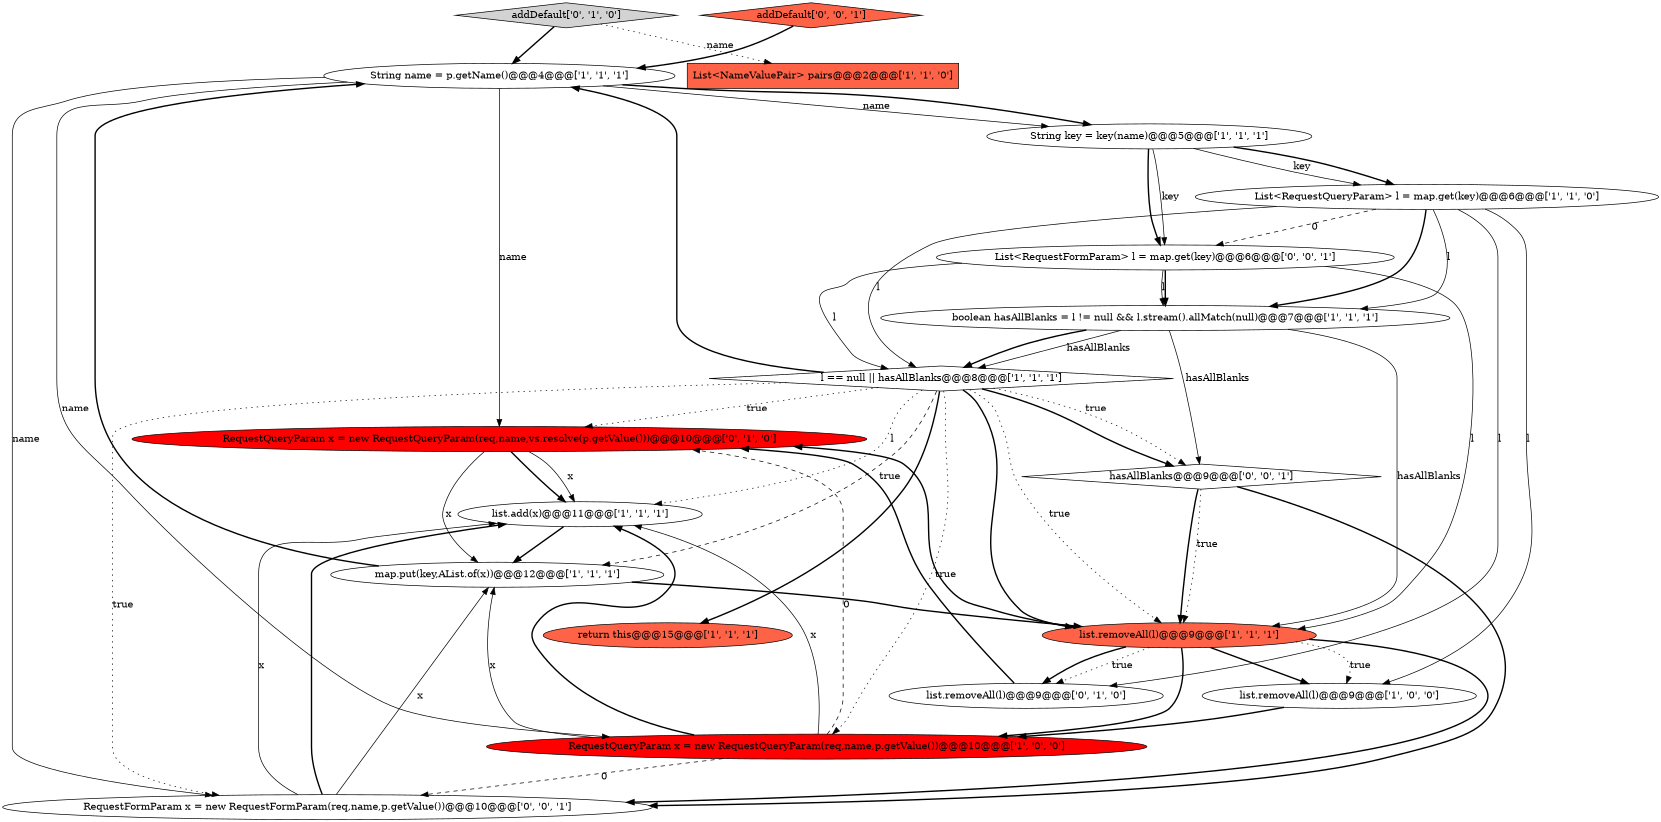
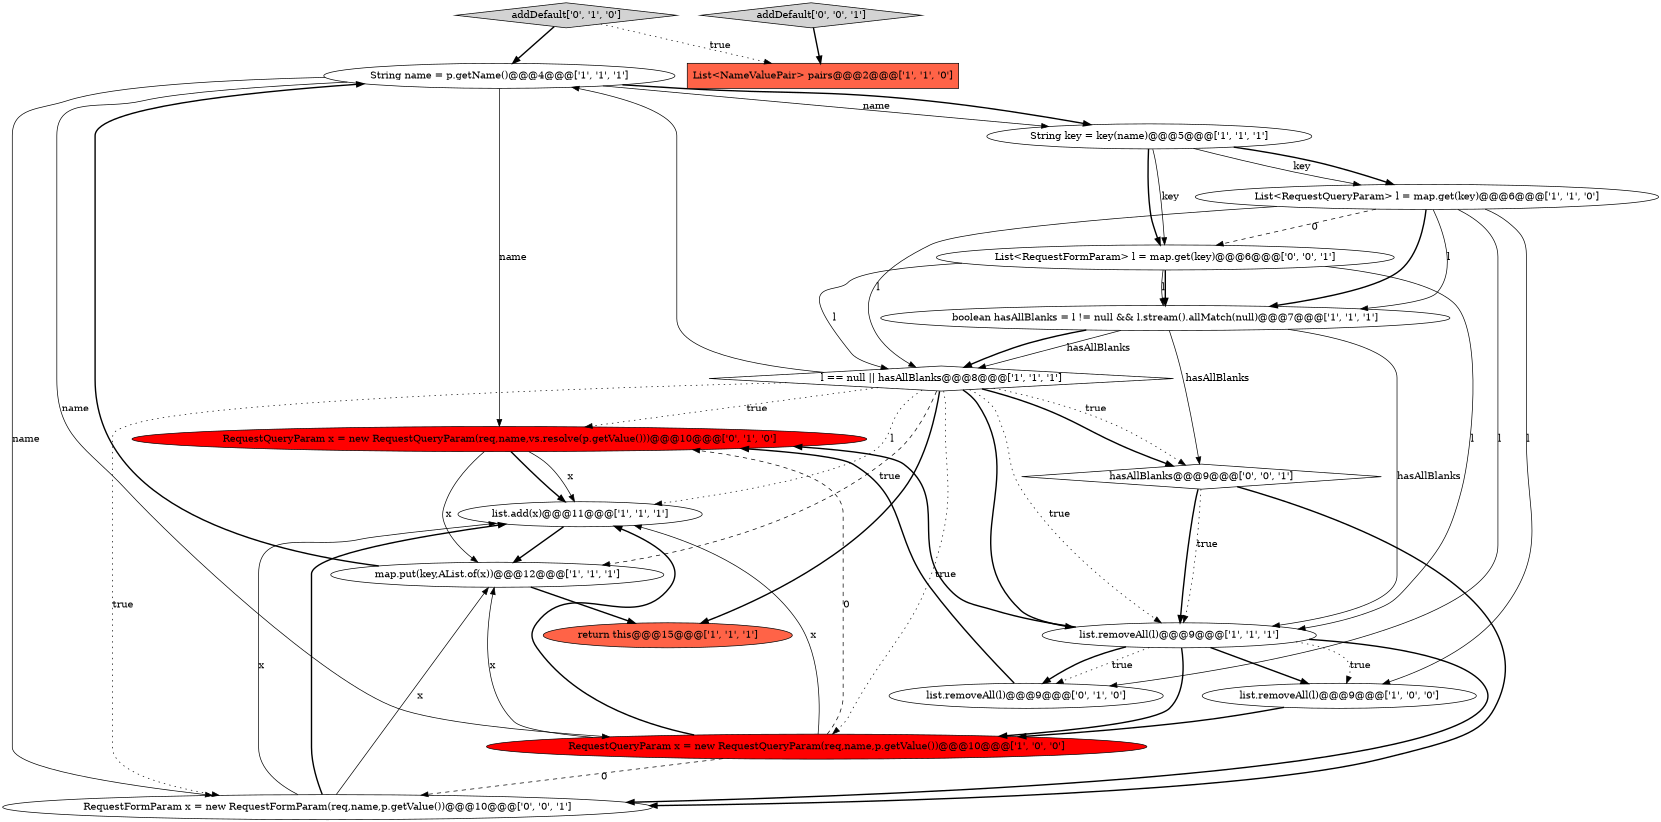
(811, 15) -> (811, 15)
(720, 46) -> (720, 46)
(714, 56) -> (816, 42)
(677, 253) -> (677, 253)
(853, 600) -> (592, 608)
(1179, 635) -> (1179, 635)
